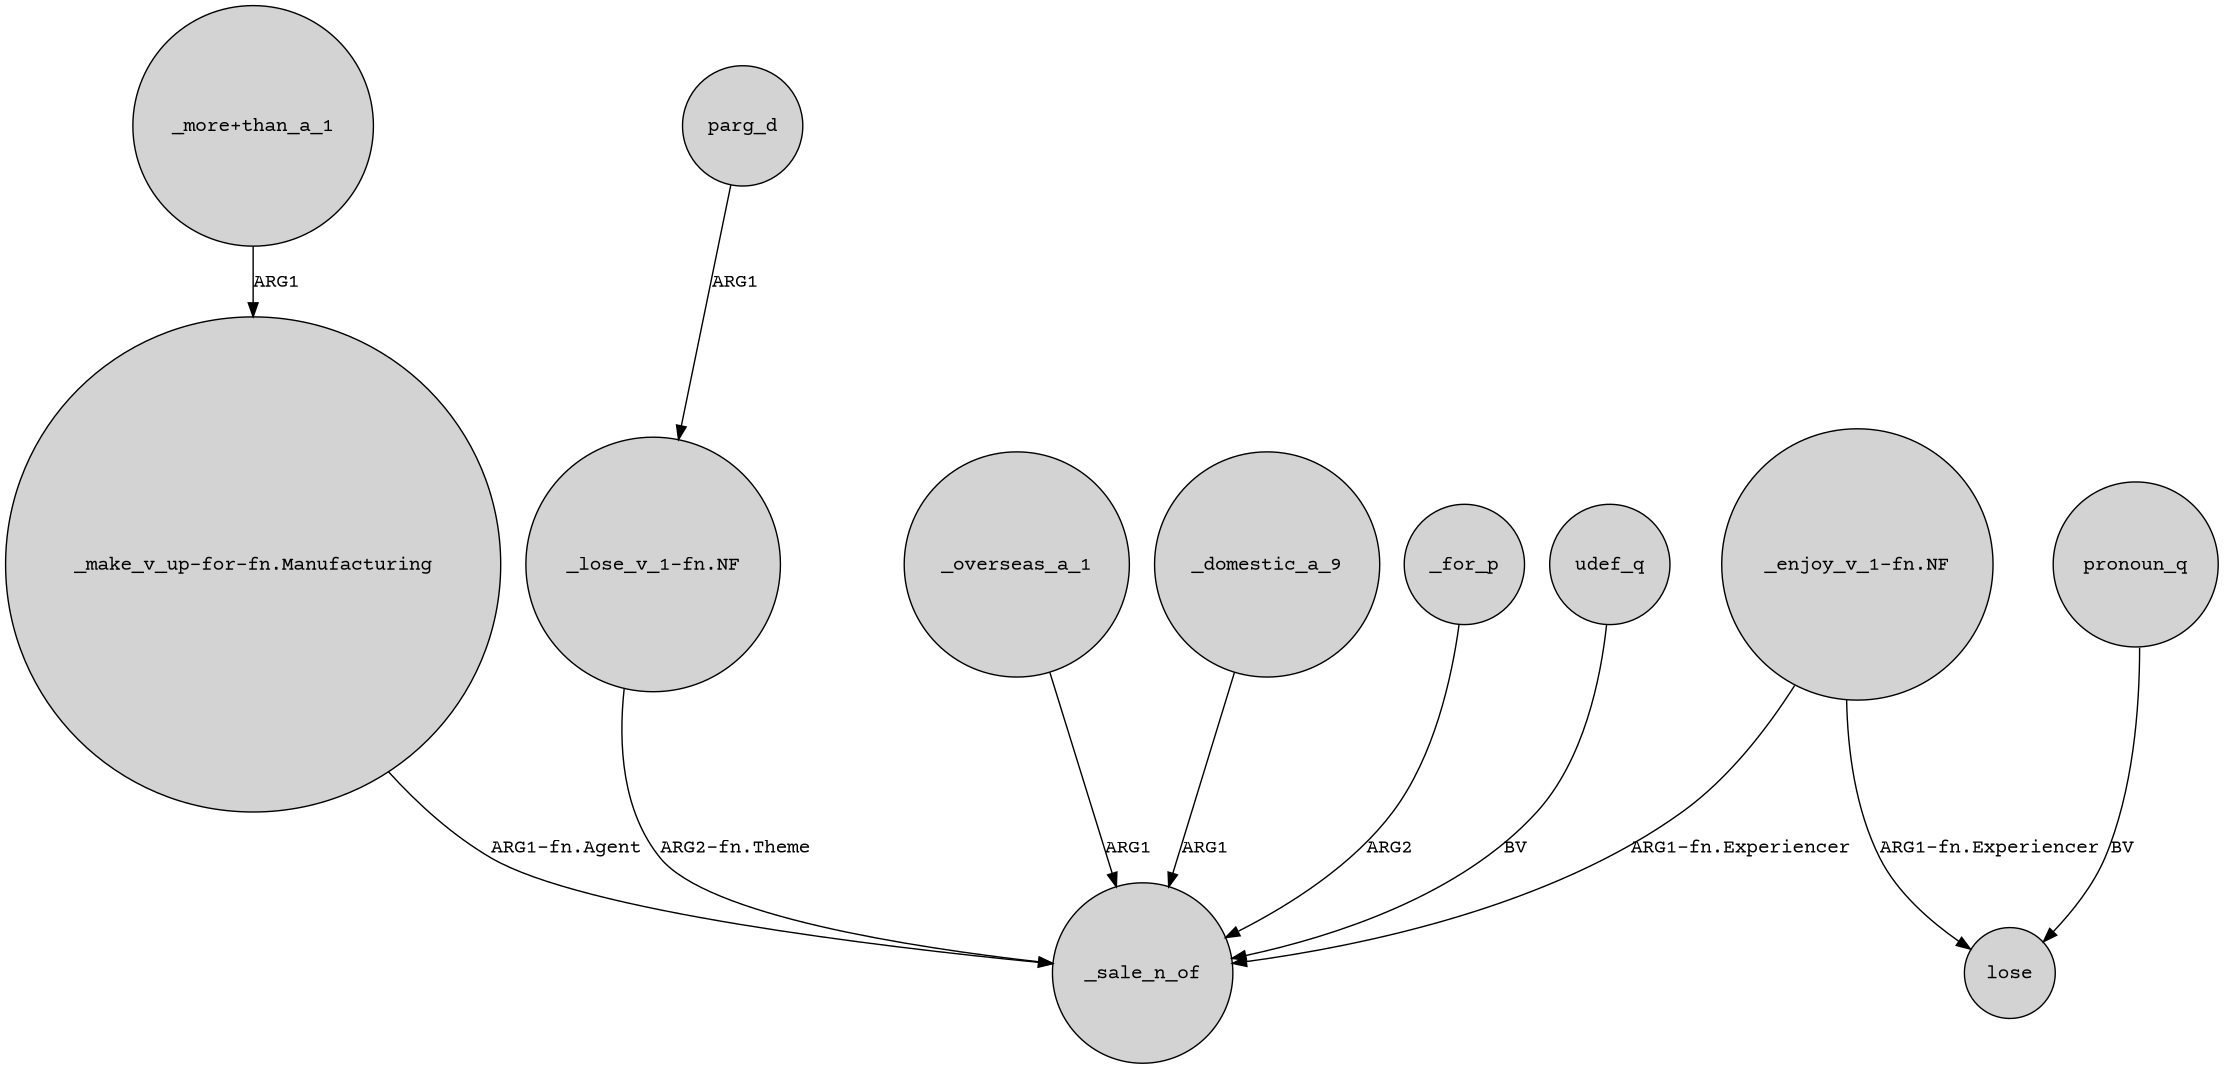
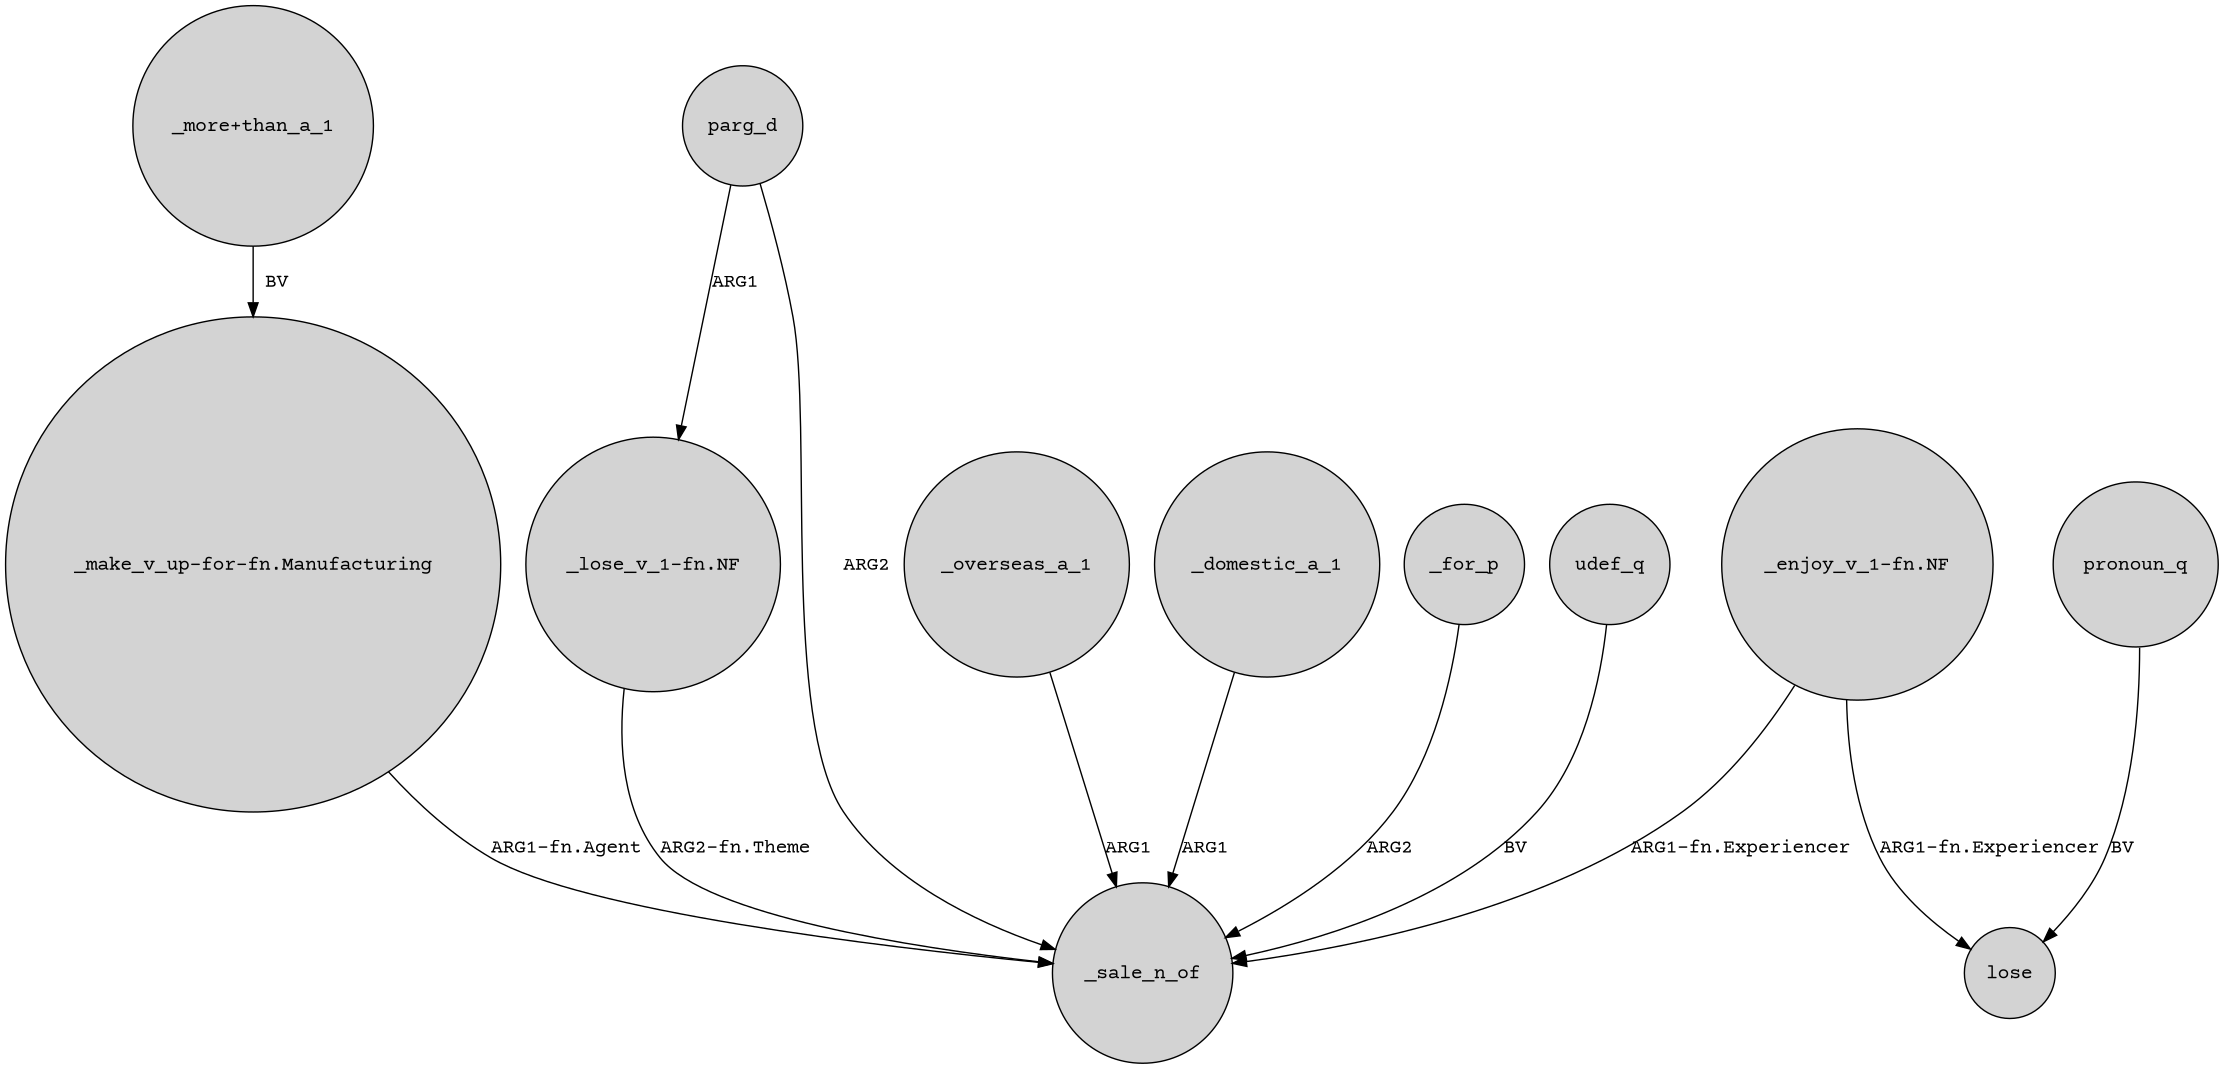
(277, 282) -> (277, 282)
(1267, 564) -> (1267, 564)
none -> (805, 620)
